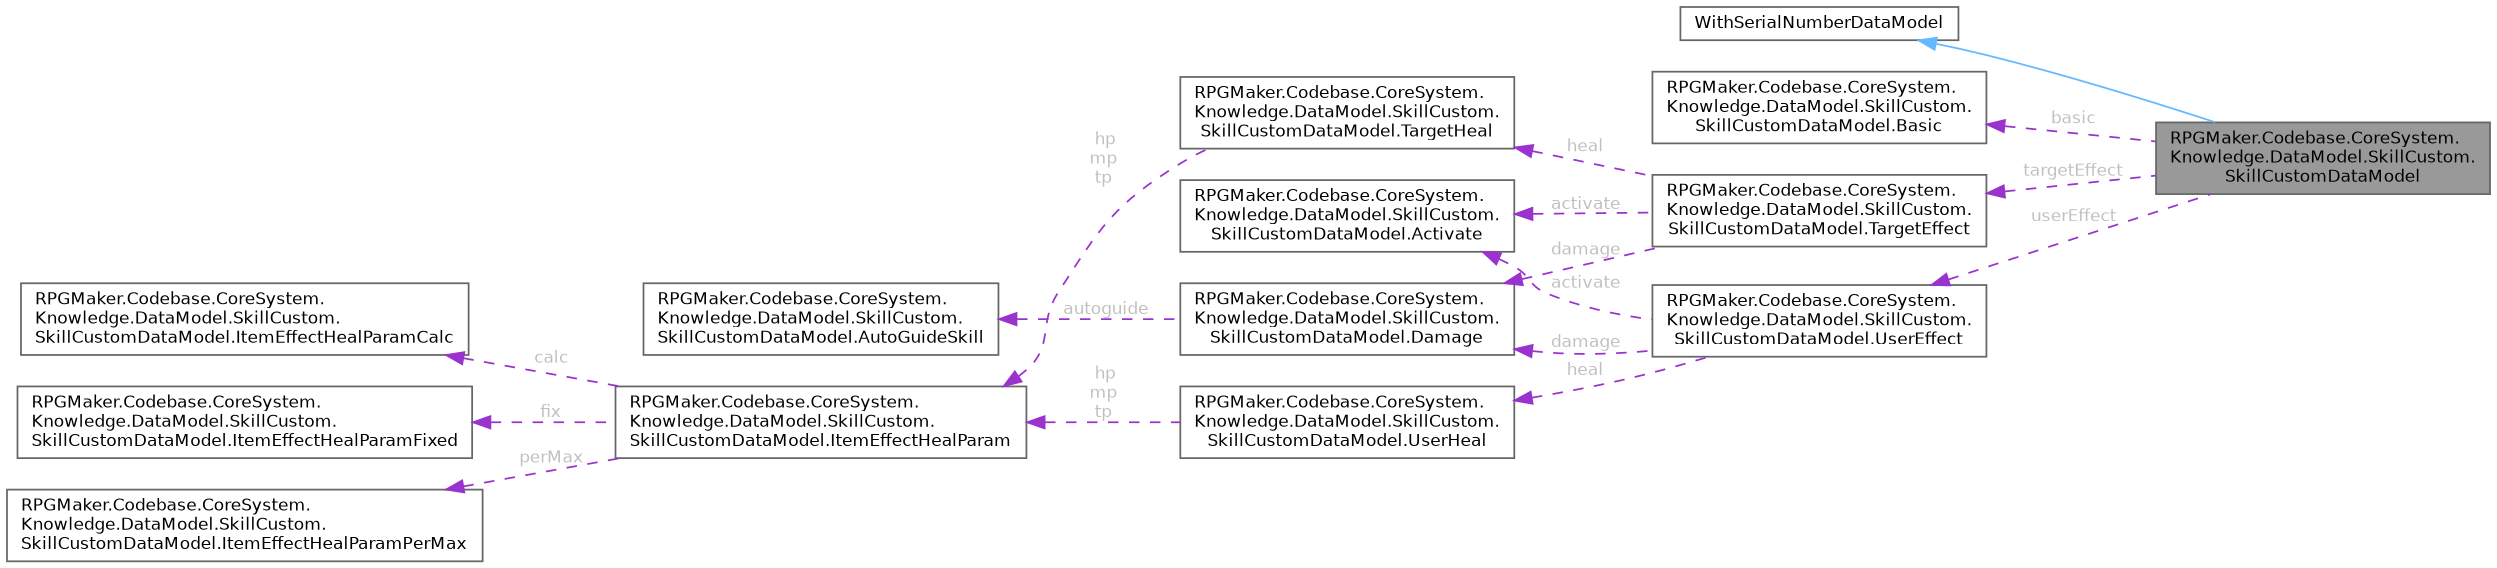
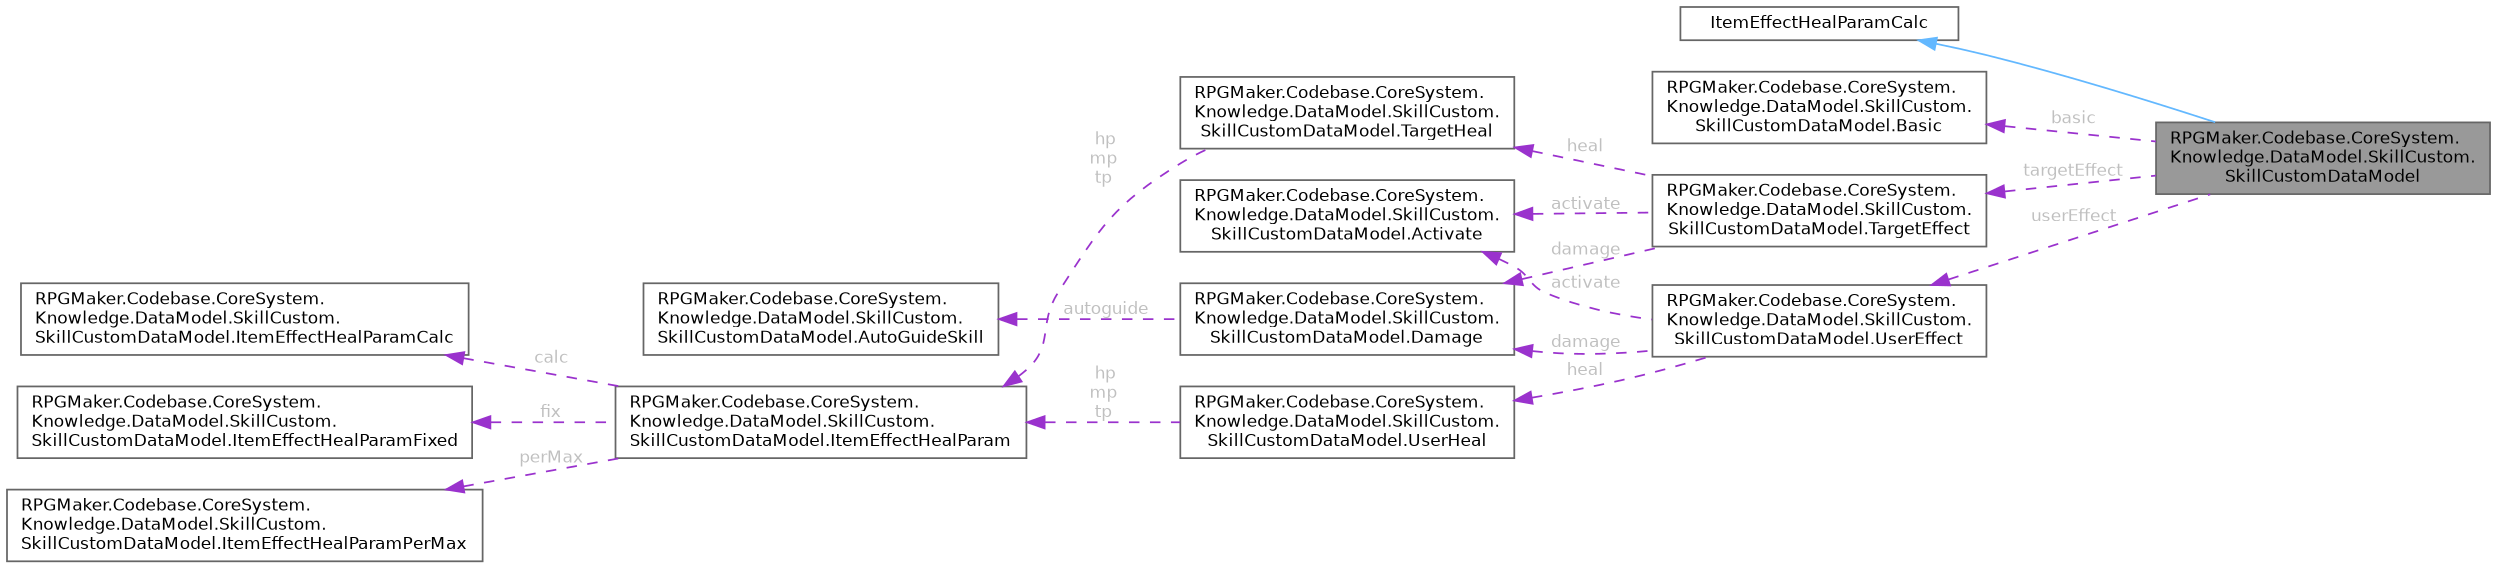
(1819, 24) -> (1819, 24)
